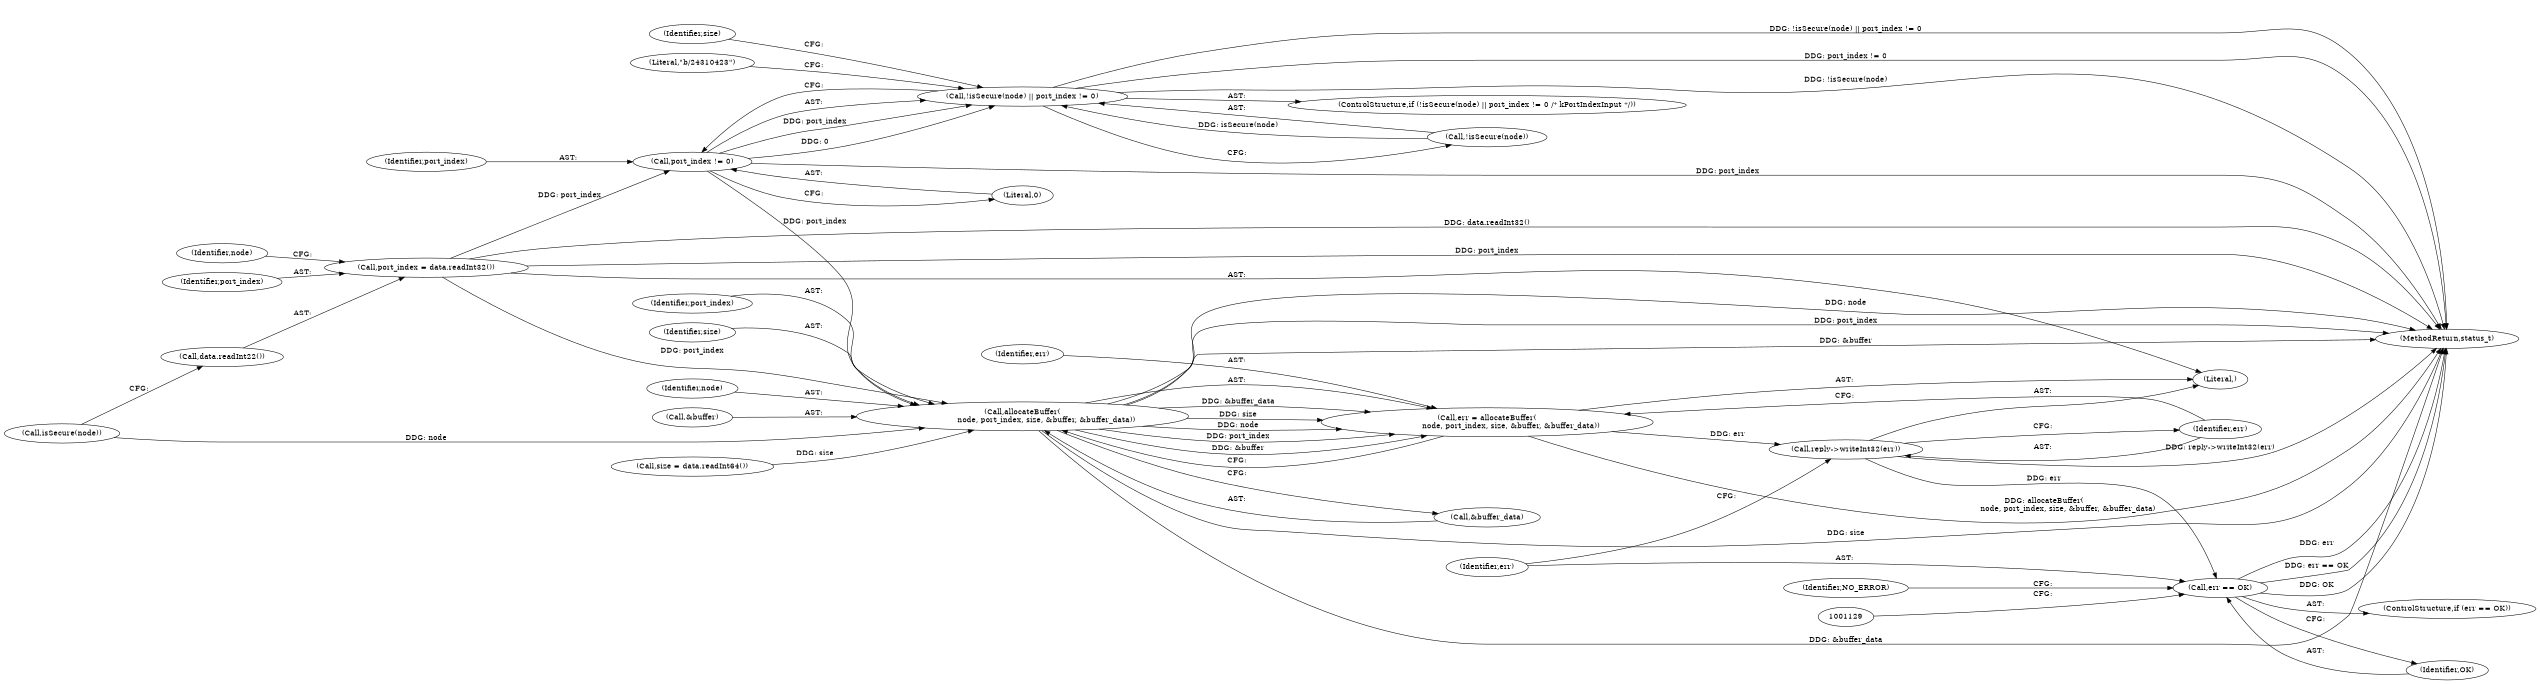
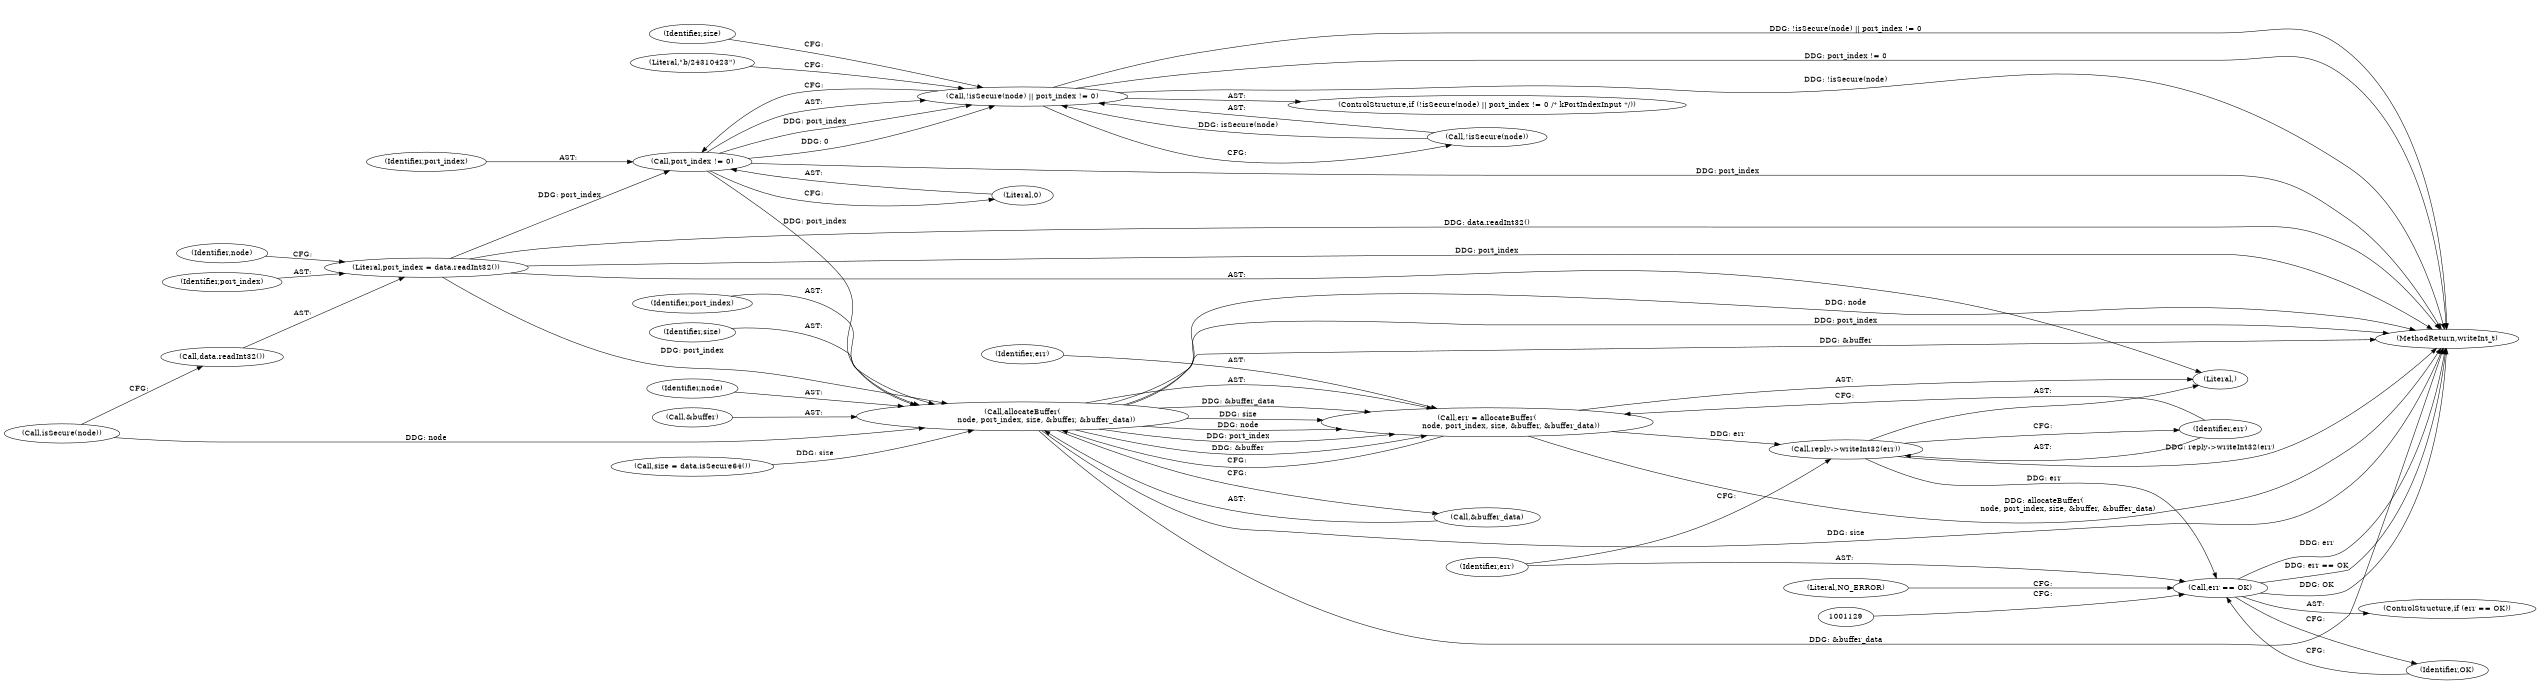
(426, 268) -> (426, 268)
(2447, 339) -> (2447, 339)
(222, 357) -> (222, 357)
(692, 467) -> (692, 467)
(1846, 588) -> (1846, 588)
(2317, 651) -> (2317, 651)
